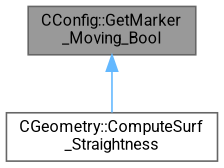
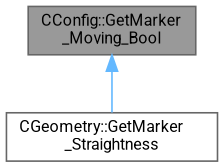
(112, 137) -> (112, 137)
